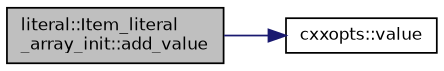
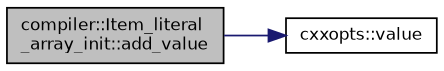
(115, 36) -> (115, 36)
